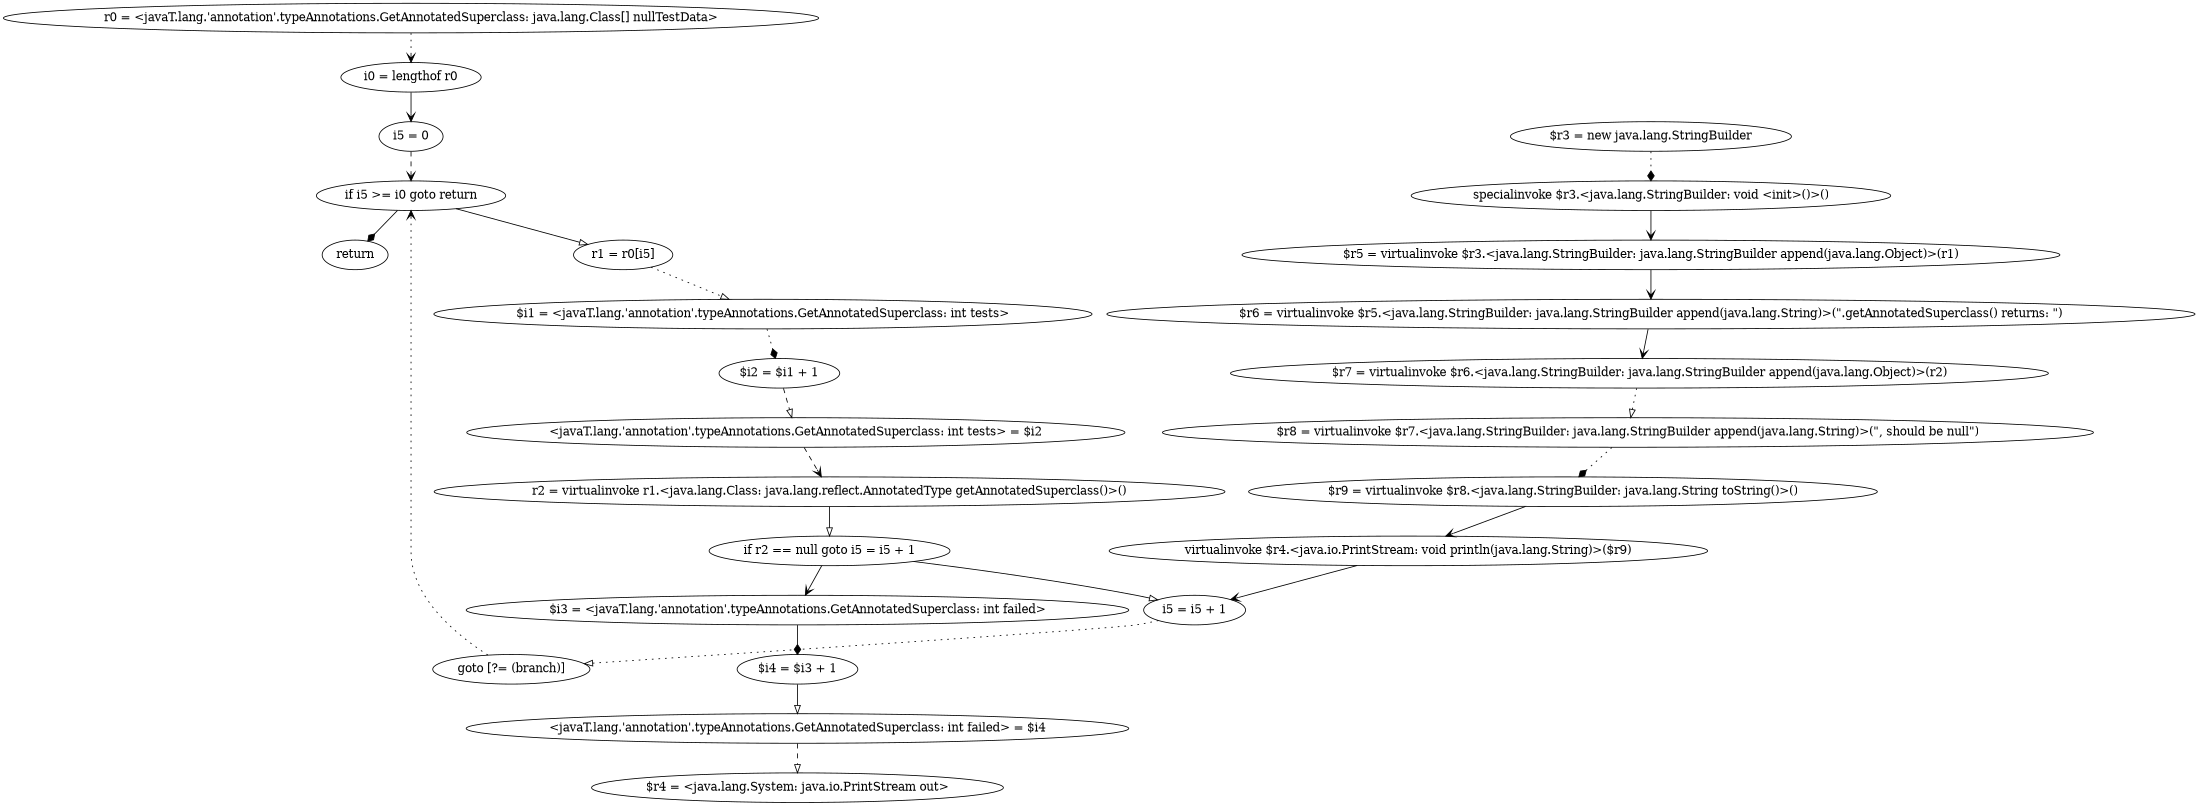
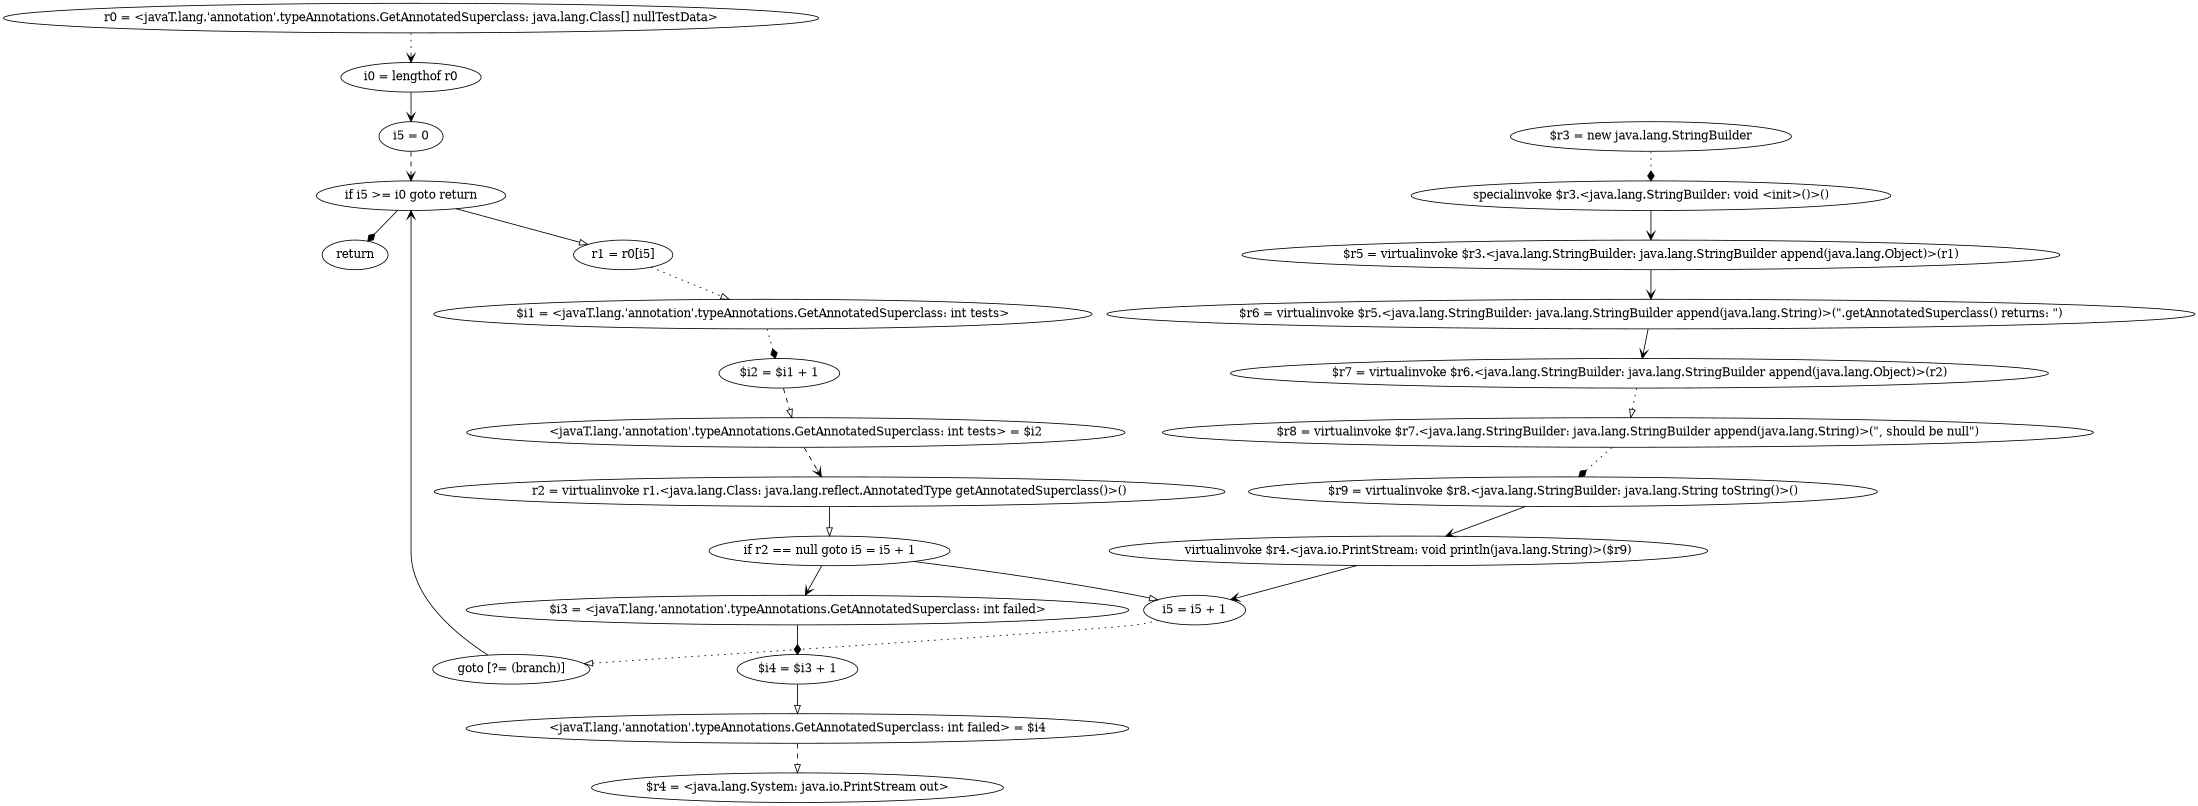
(411, 452) -> (411, 452)
